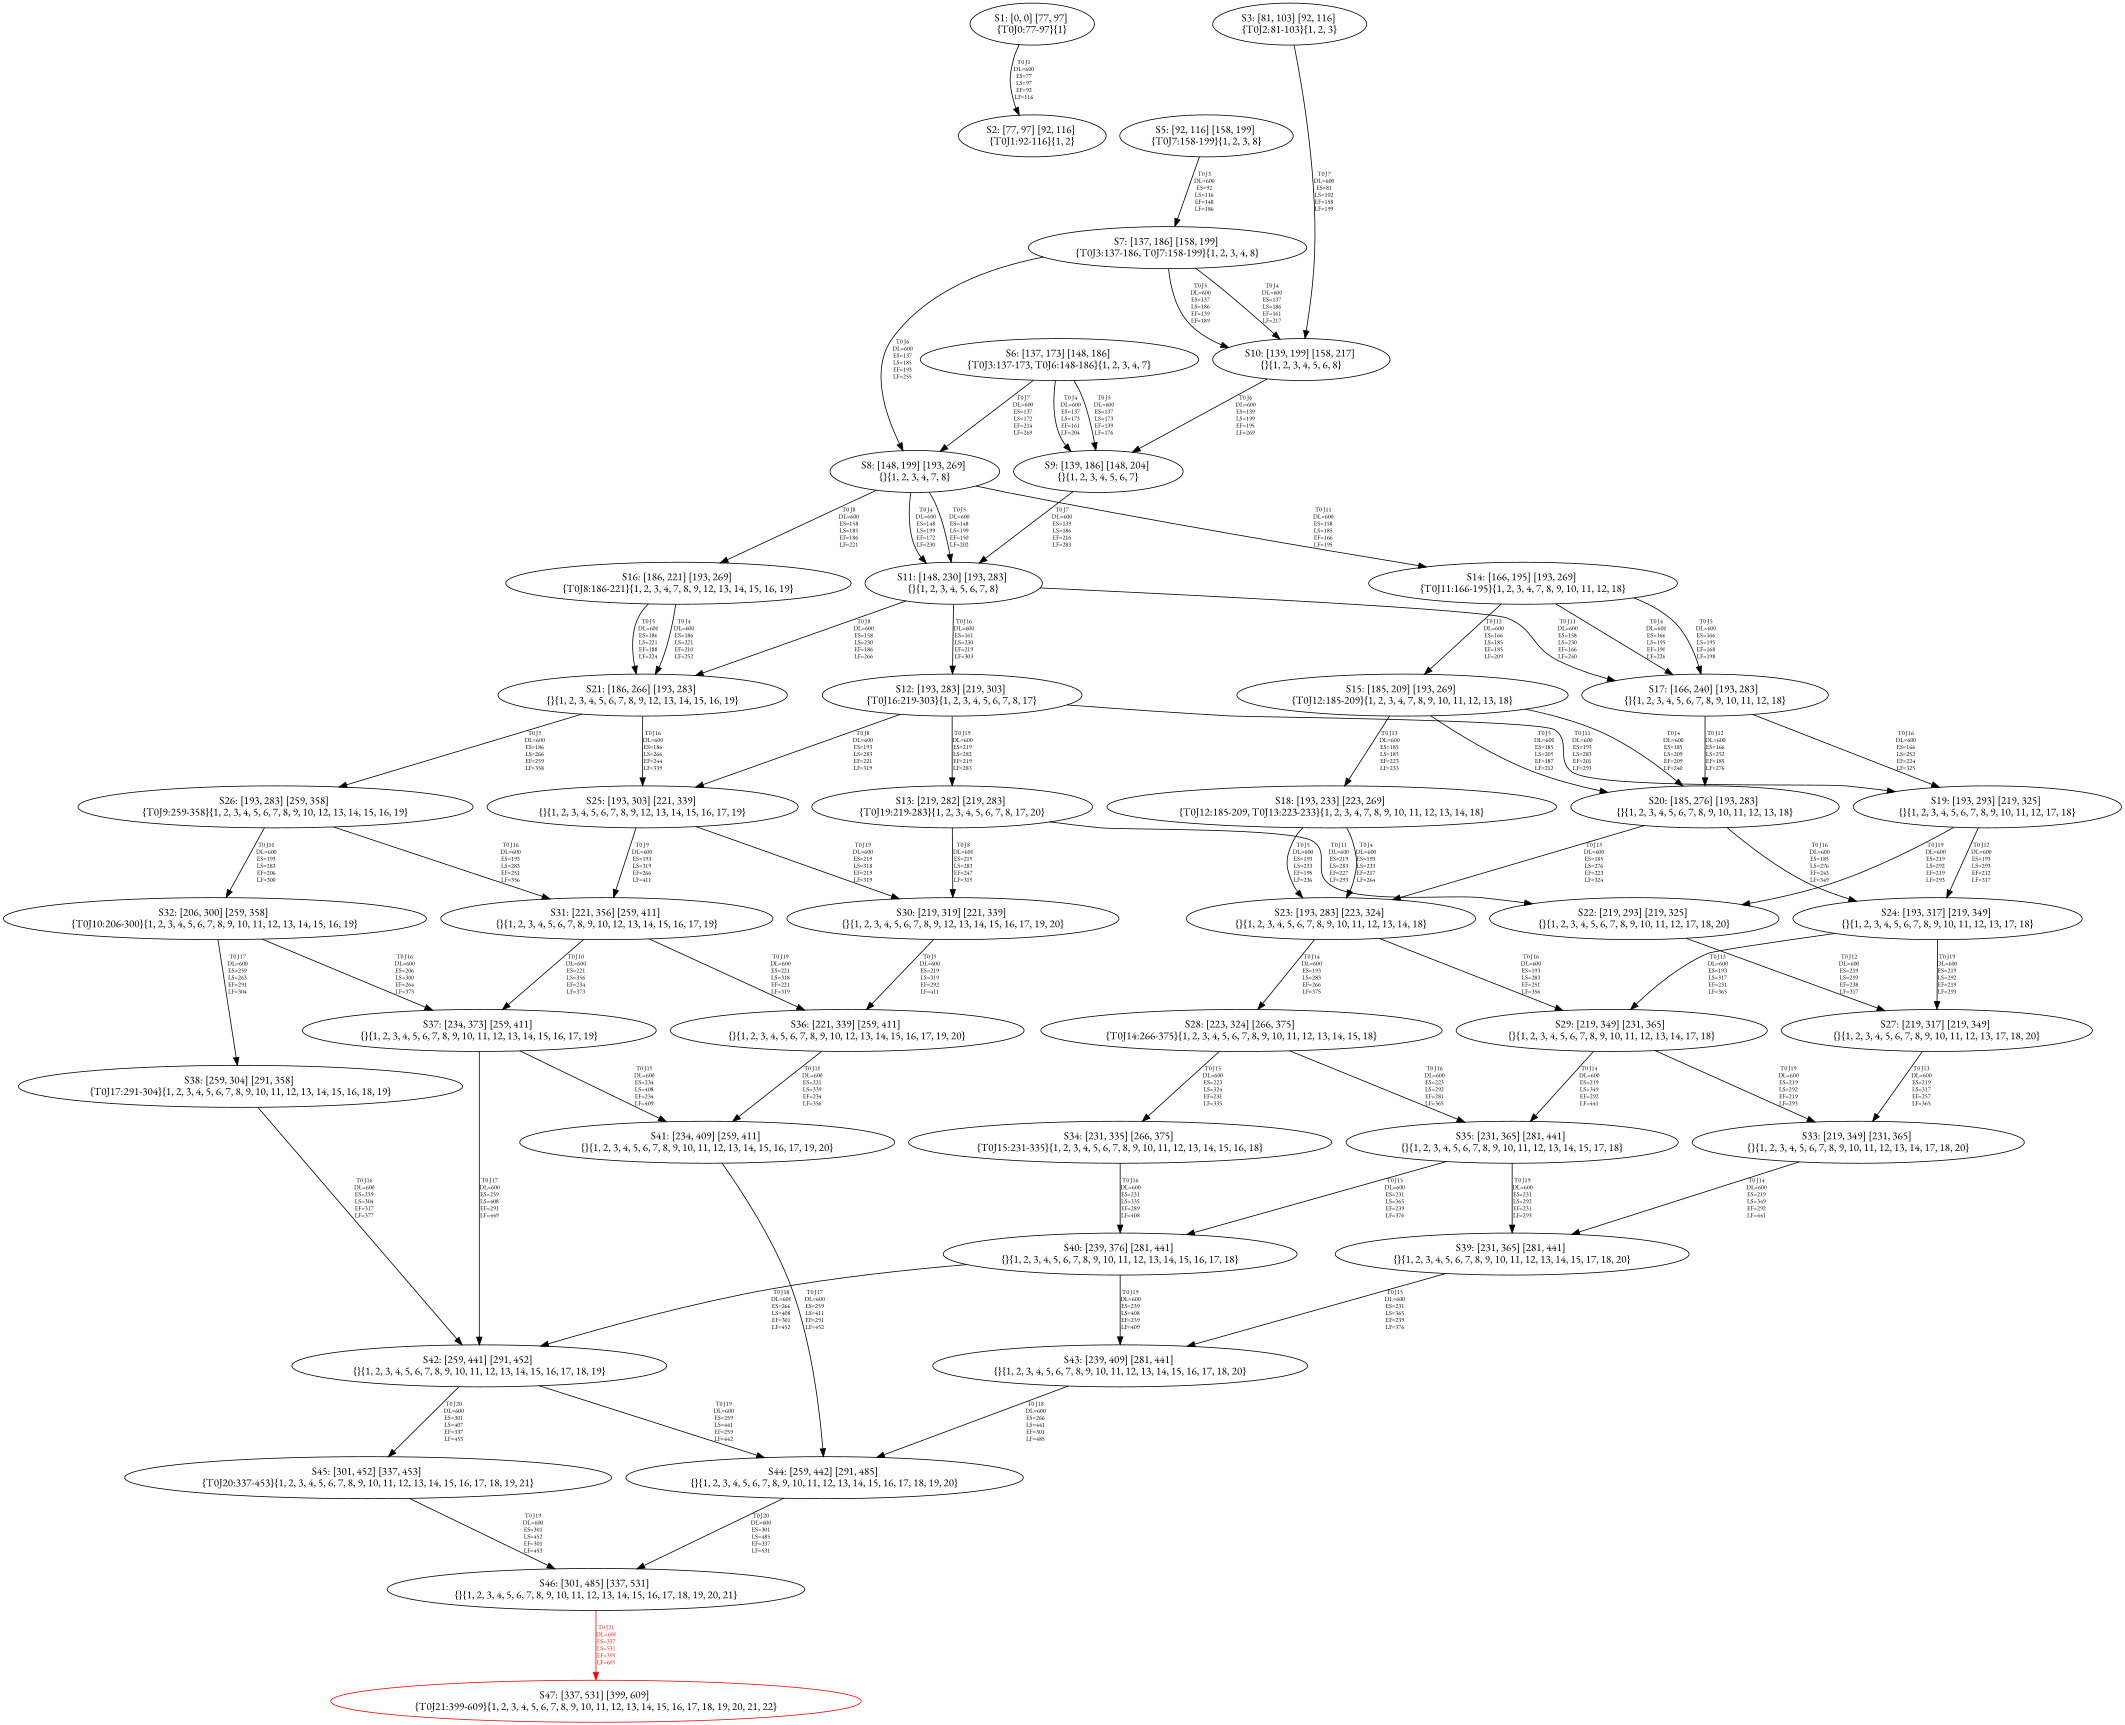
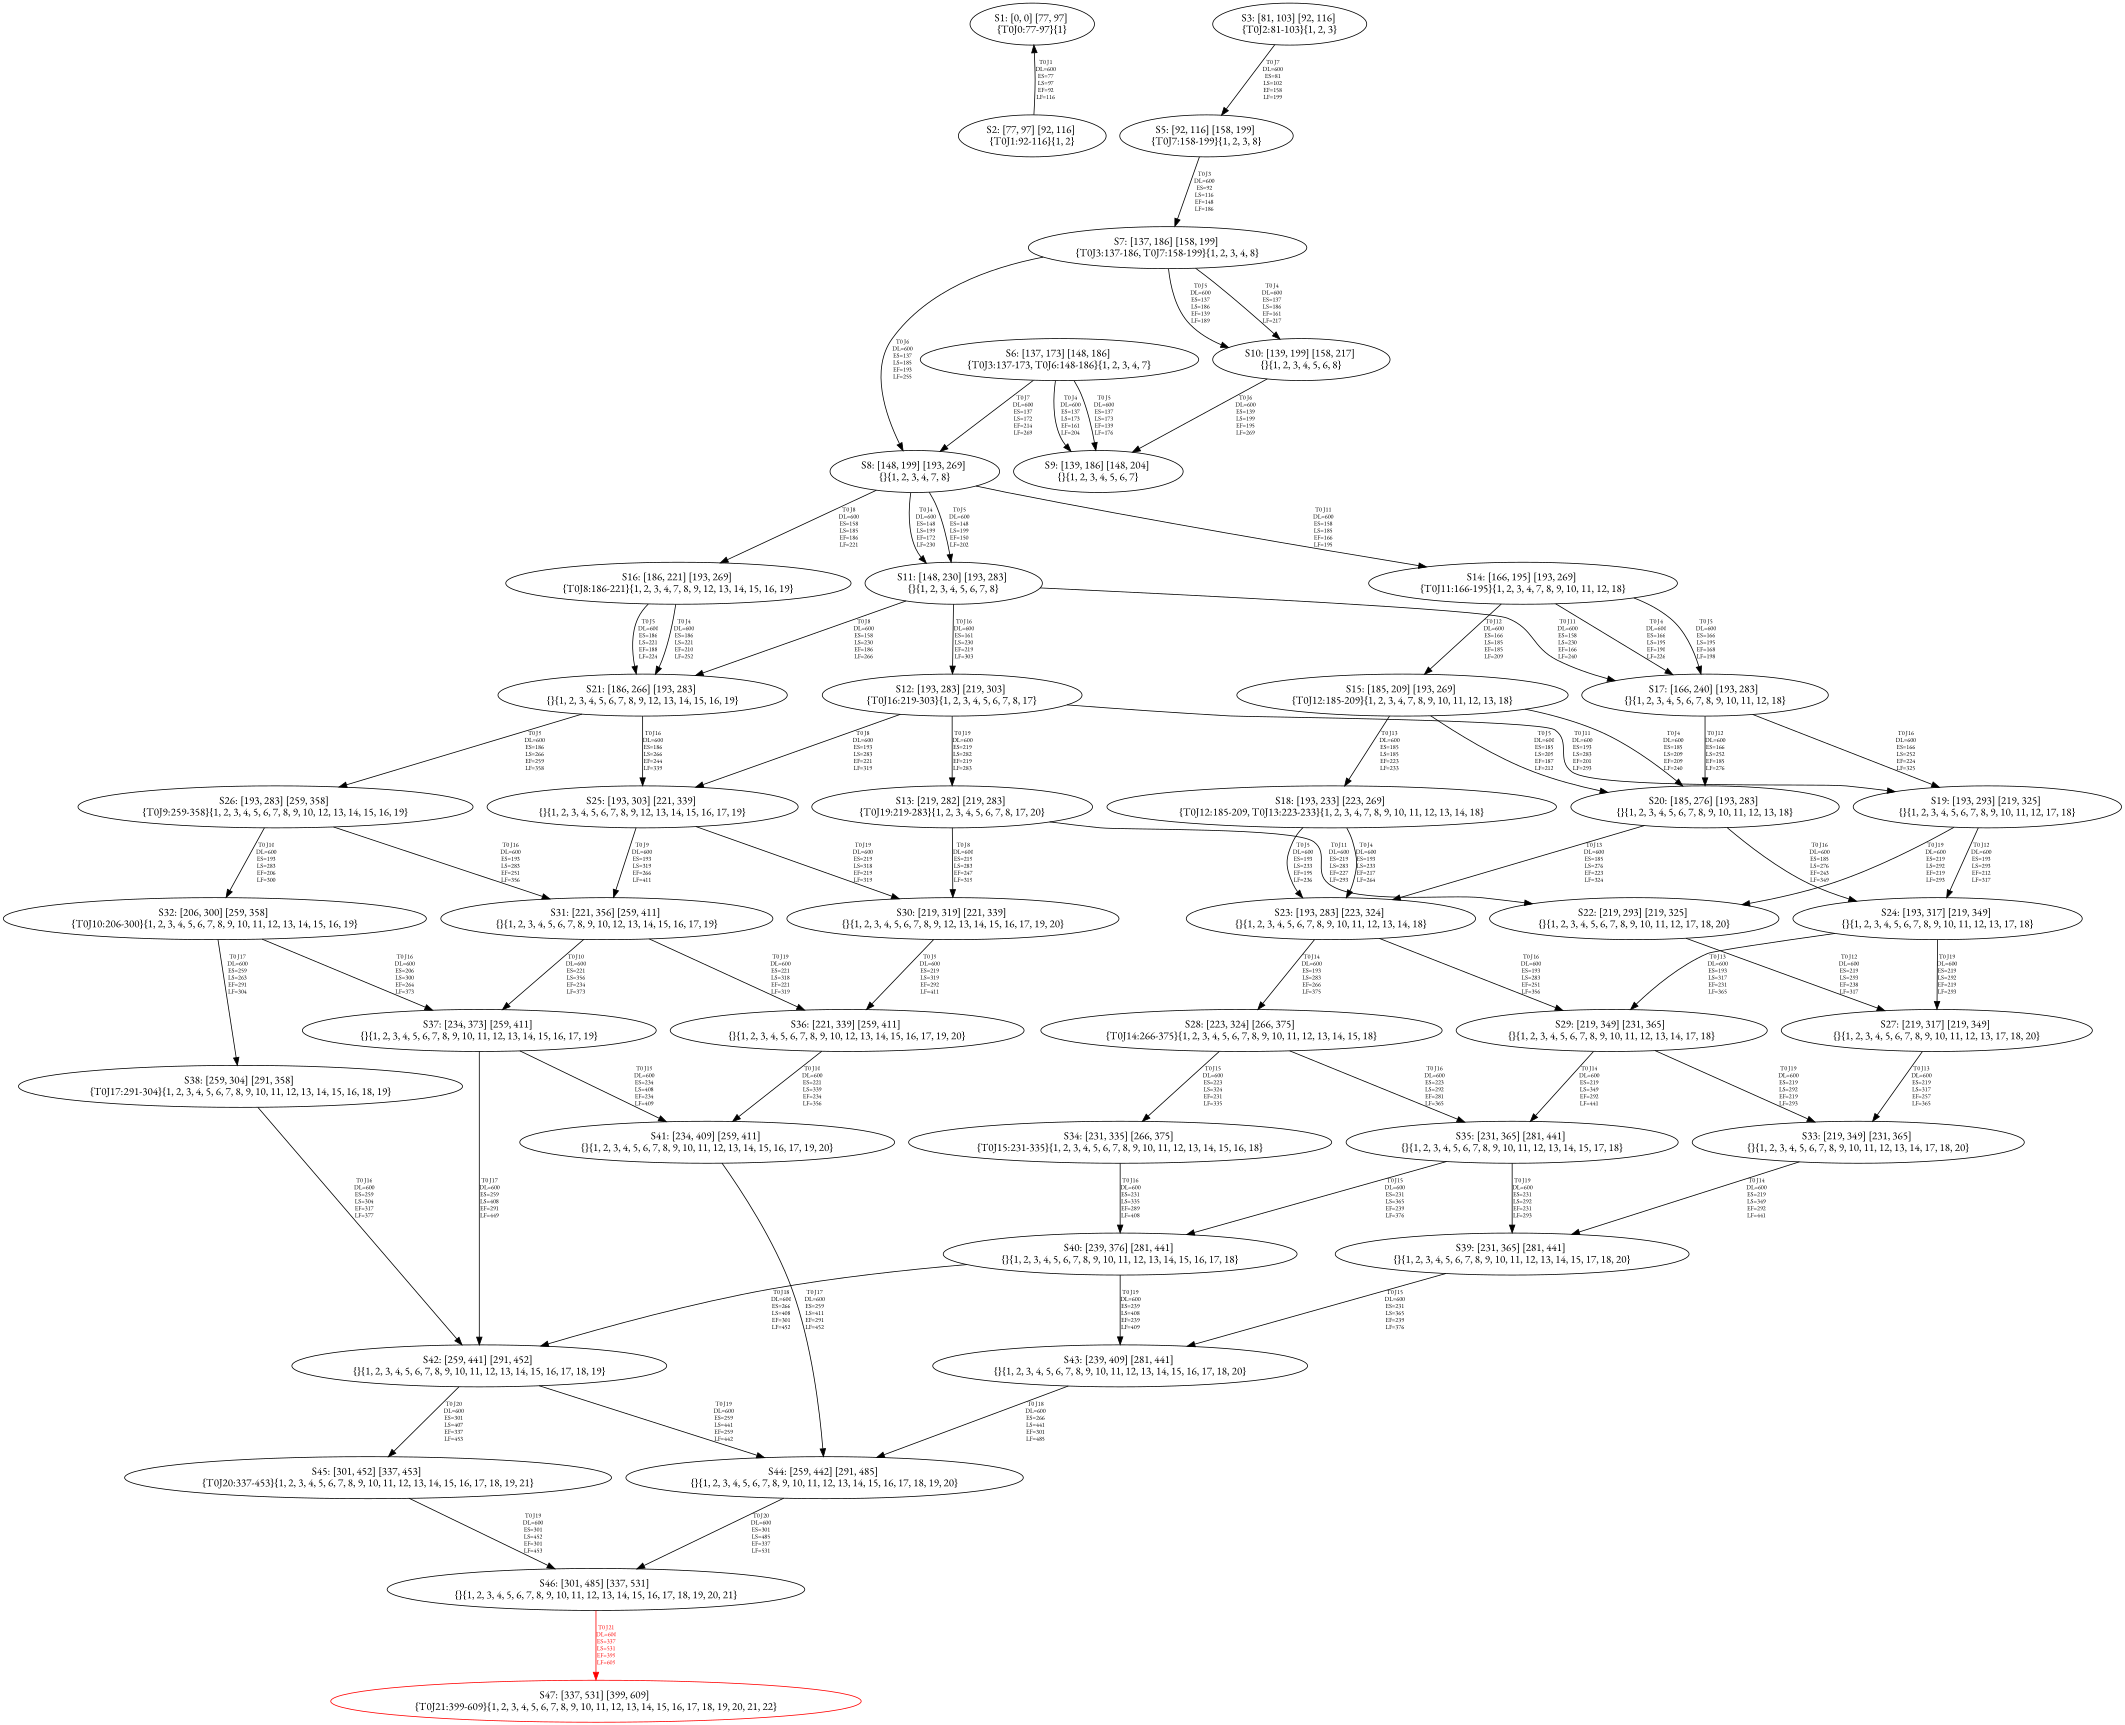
(1010, 76) -> (1035, 84)
(1313, 187) -> (1250, 77)
(1029, 525) -> none
